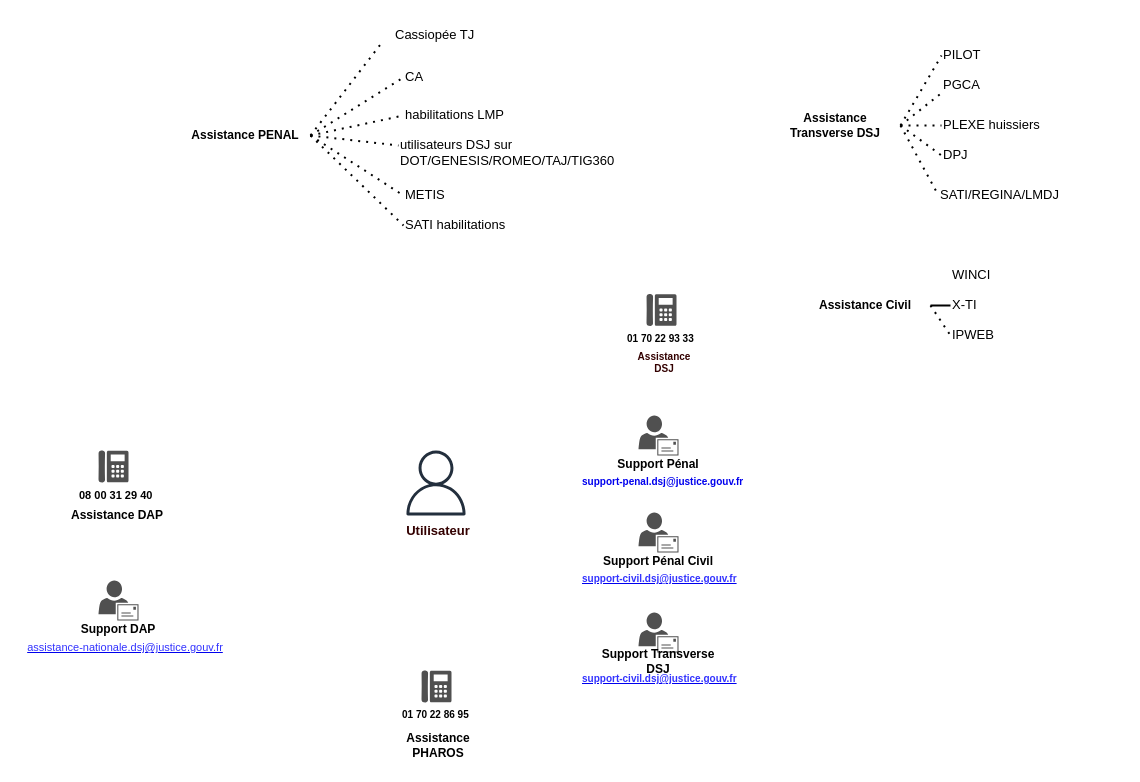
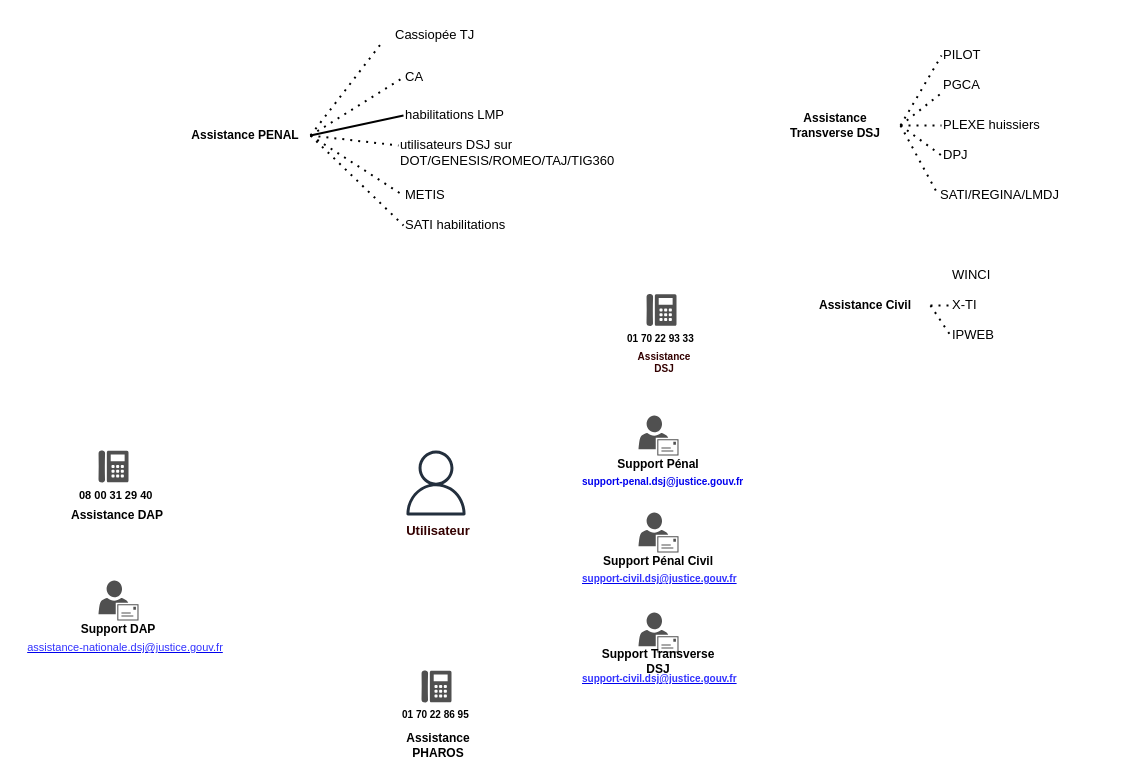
(359, 125) -> (359, 125)
(942, 306) -> (942, 306)
